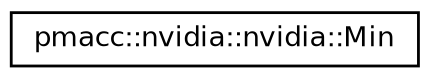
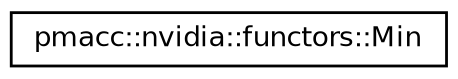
(215, 39) -> (229, 39)
